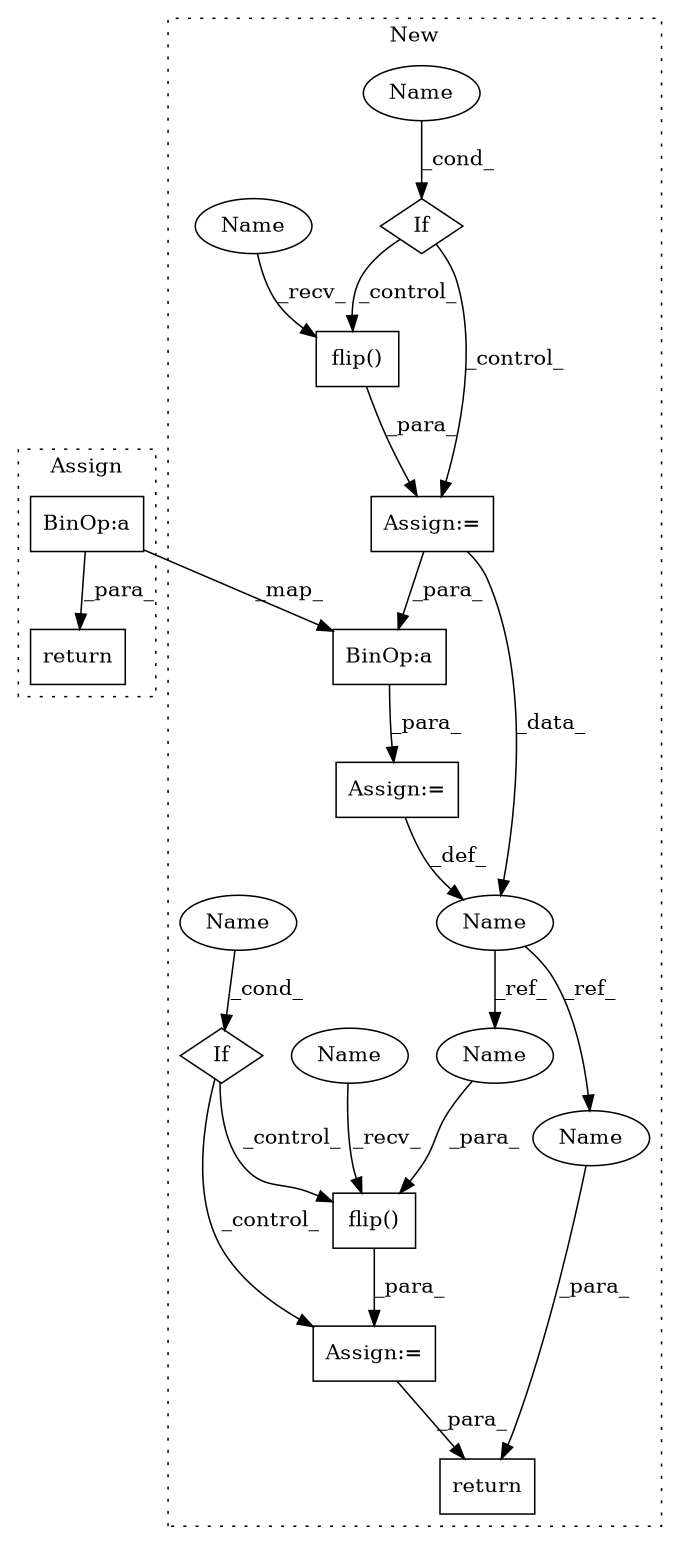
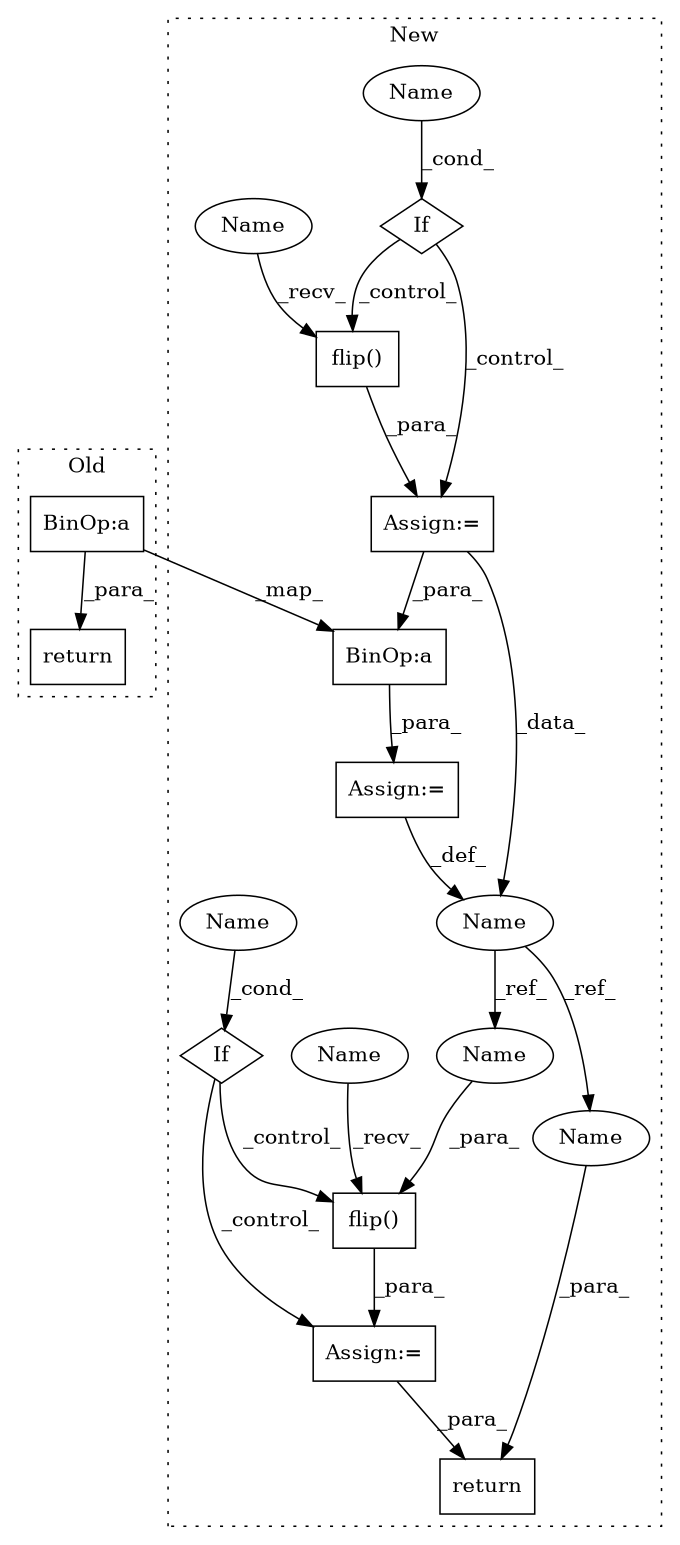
(87, 467) -> (87, 467)
